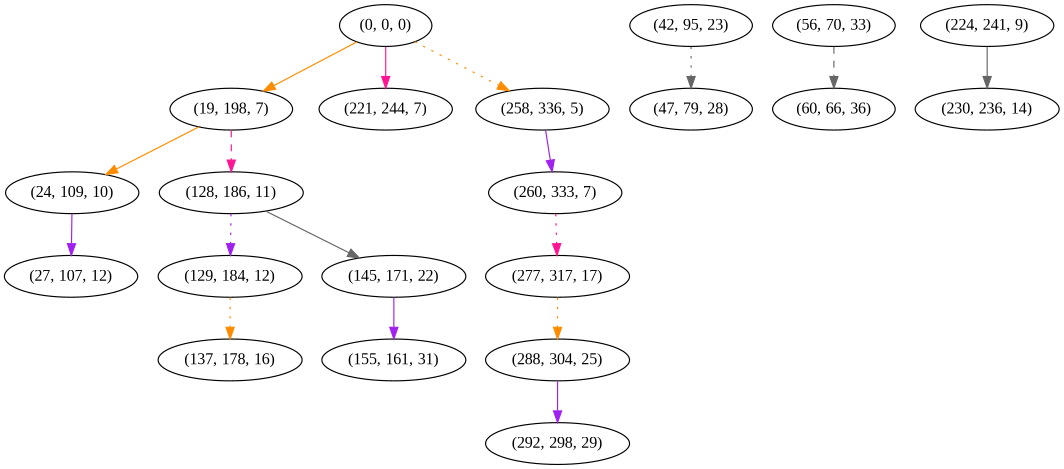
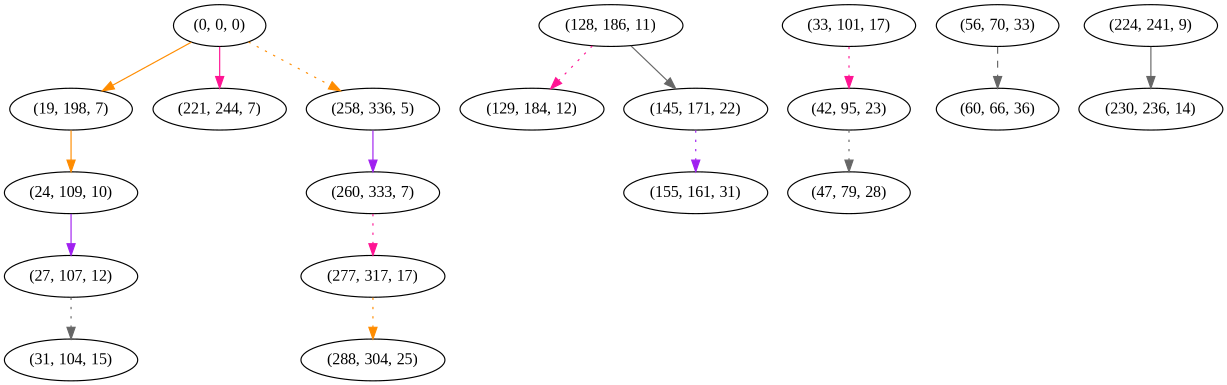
none -> (849, 26)
(231, 145) -> none
(231, 229) -> (576, 63)
(394, 312) -> (696, 145)
none -> (71, 360)
(230, 360) -> none
(558, 444) -> none
